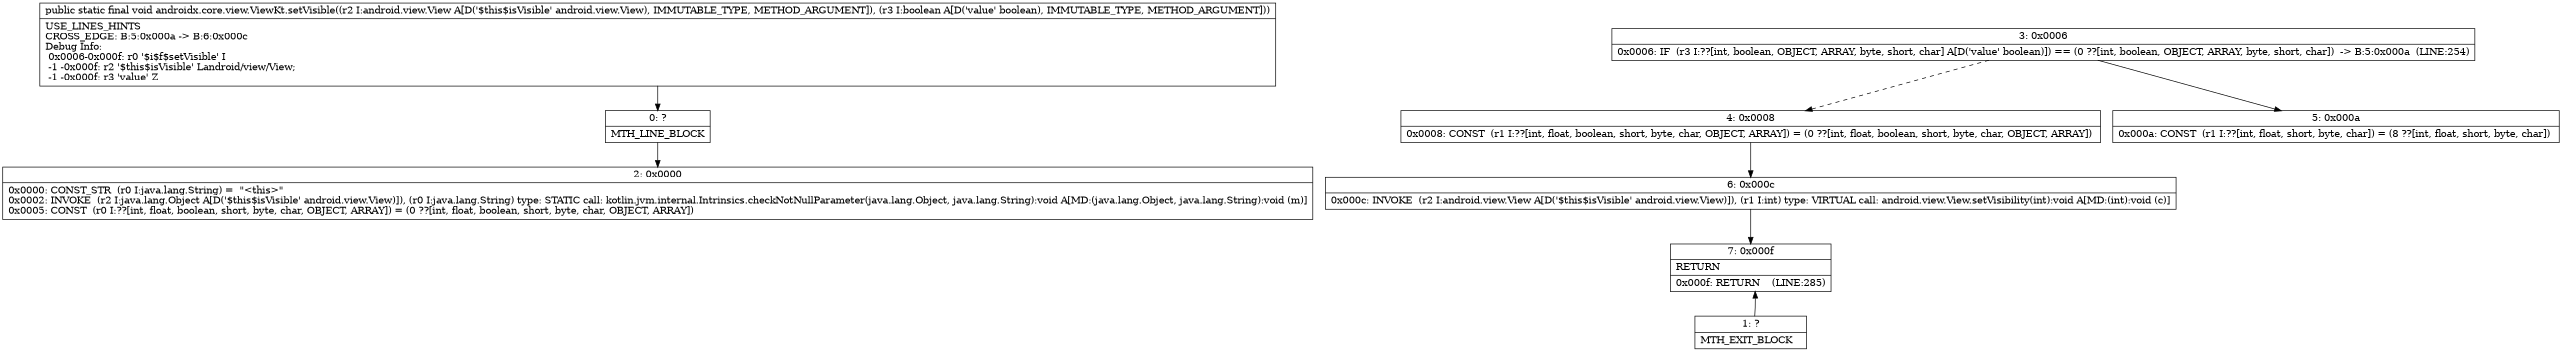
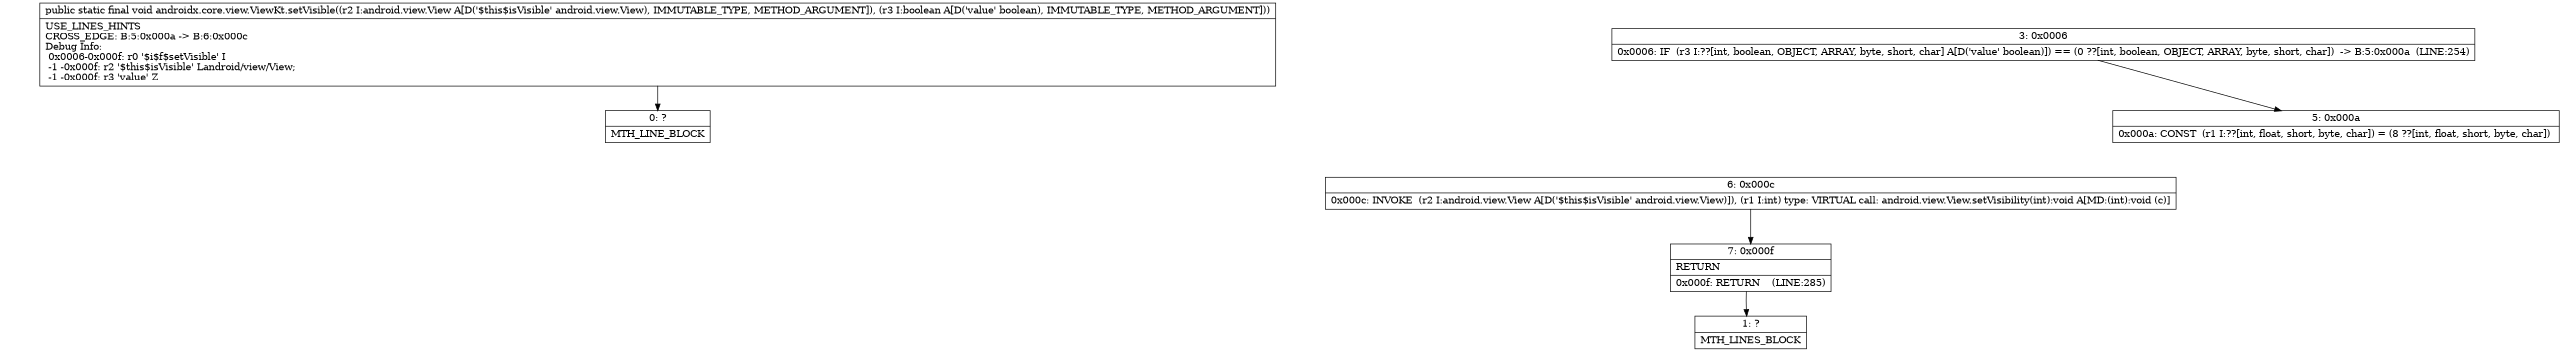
(1751, 127) -> none
(658, 193) -> none
(1755, 307) -> (1746, 300)
(1747, 340) -> (1751, 340)
